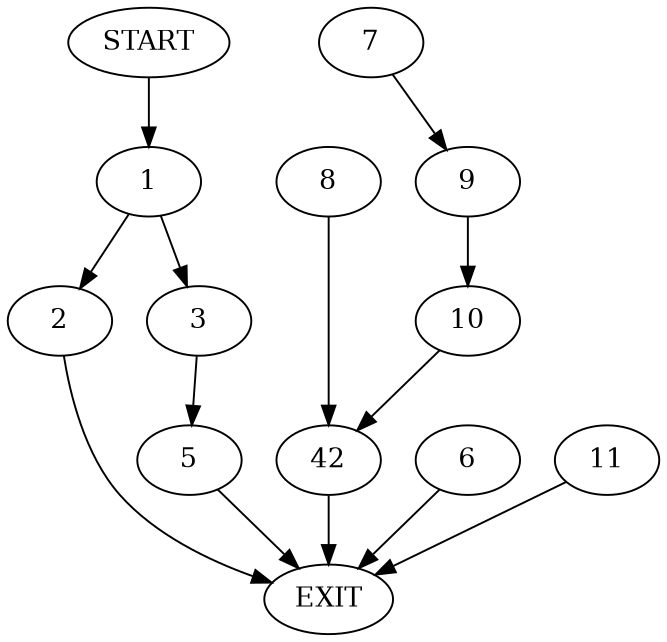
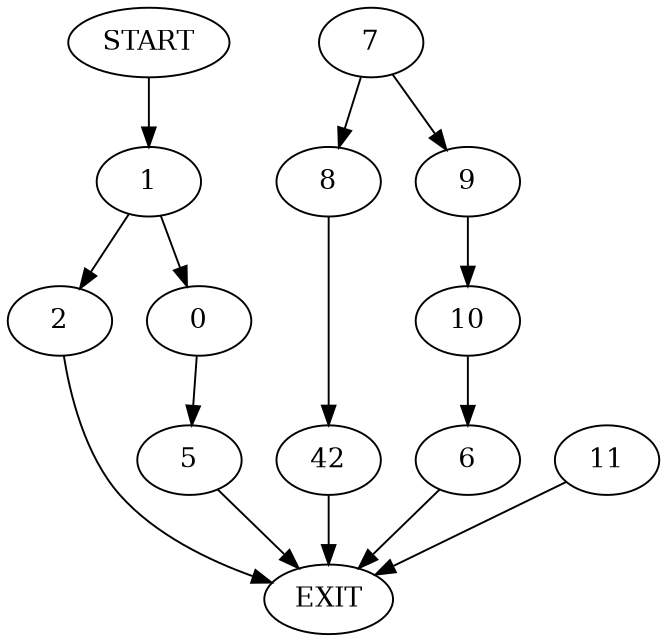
none -> (353, 103)
(199, 321) -> (199, 321)
(405, 384) -> (468, 381)
